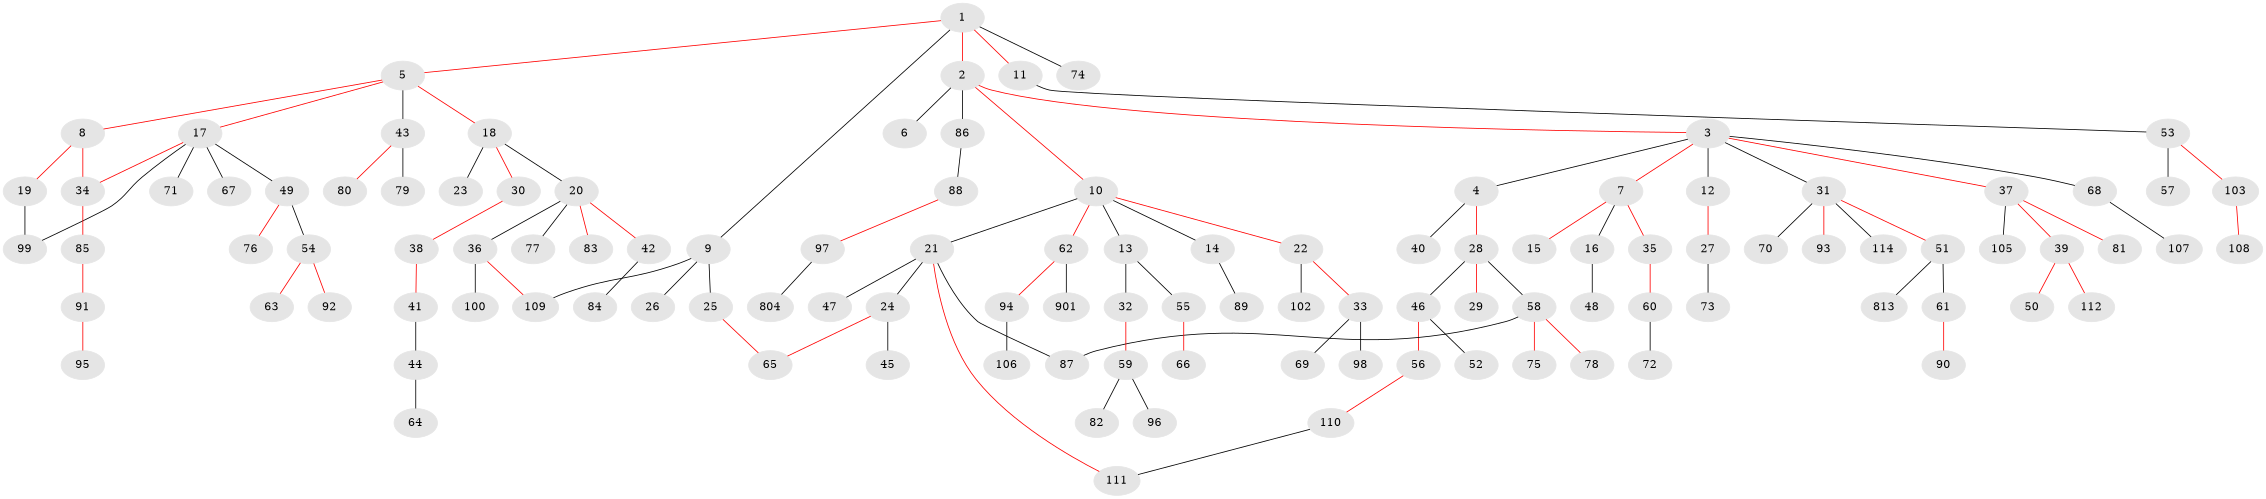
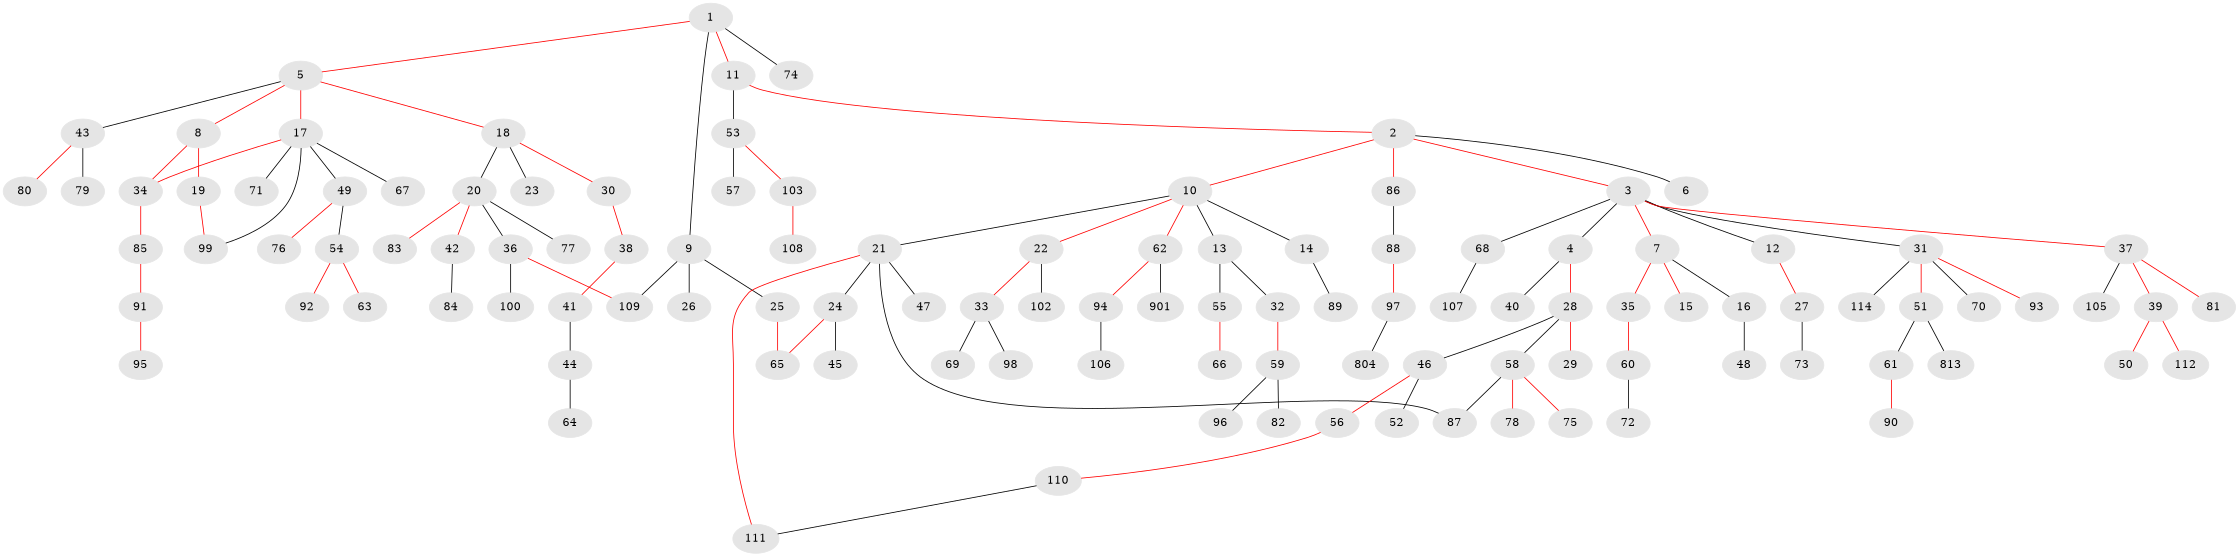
(963, 47) -> (1059, 121)
(963, 105) -> (1394, 163)
(25, 220) -> (202, 220)
